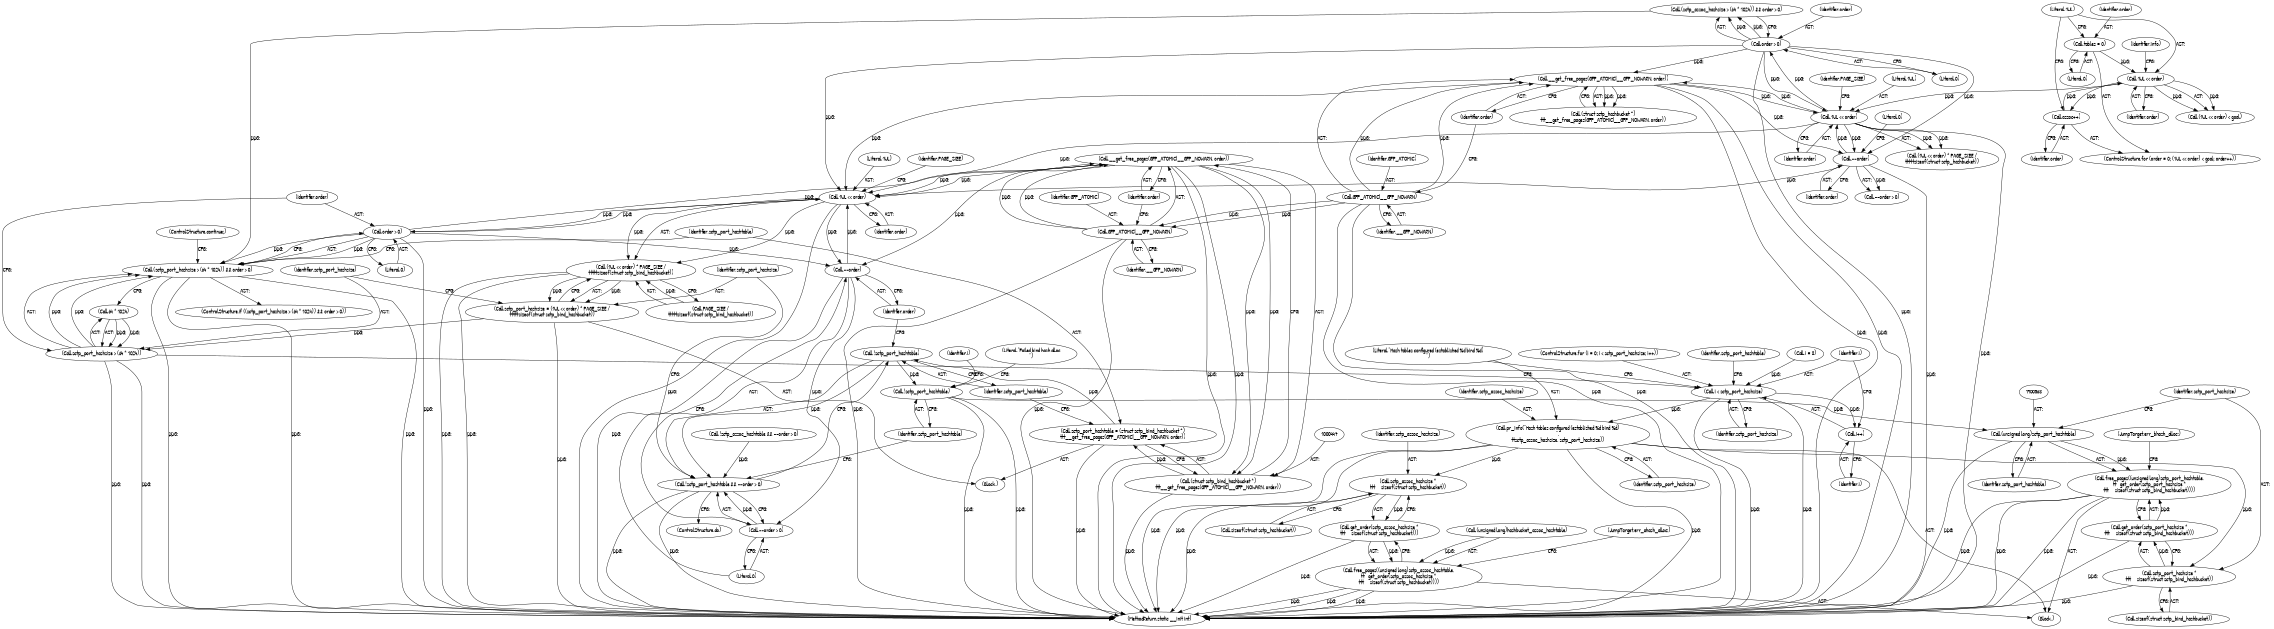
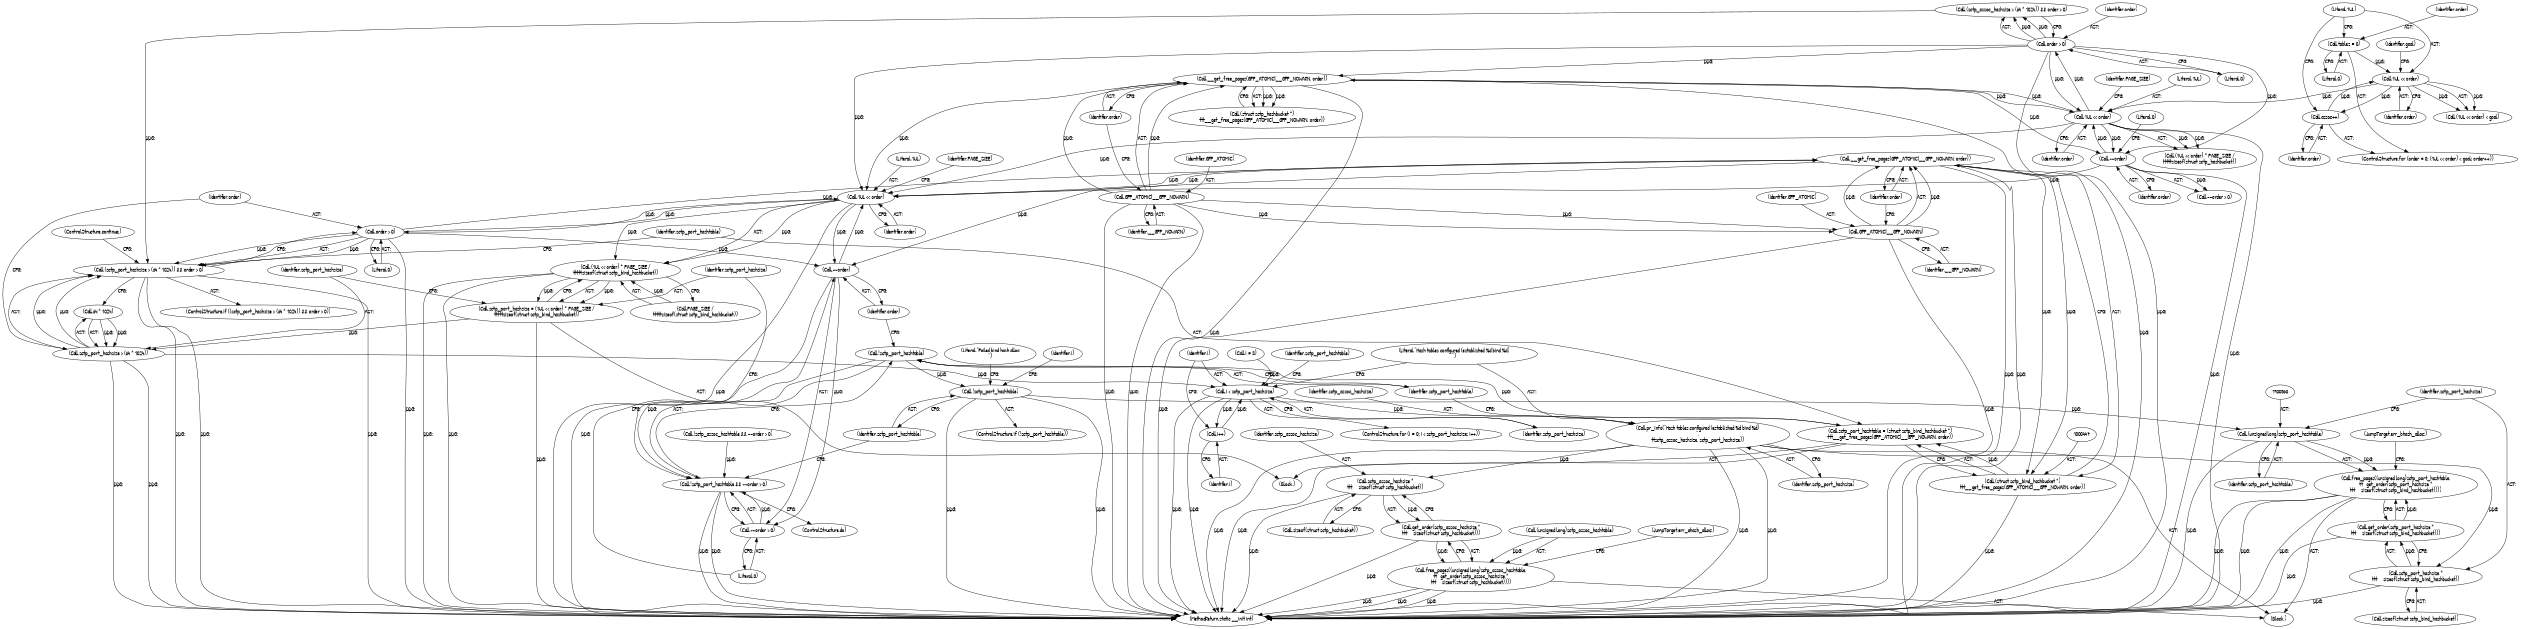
(2146, 45) -> (2401, 45)
(1666, 373) -> (1297, 418)
(1529, 375) -> (983, 375)
(1817, 409) -> (1243, 409)
none -> (1022, 435)
(1517, 531) -> (1570, 531)
